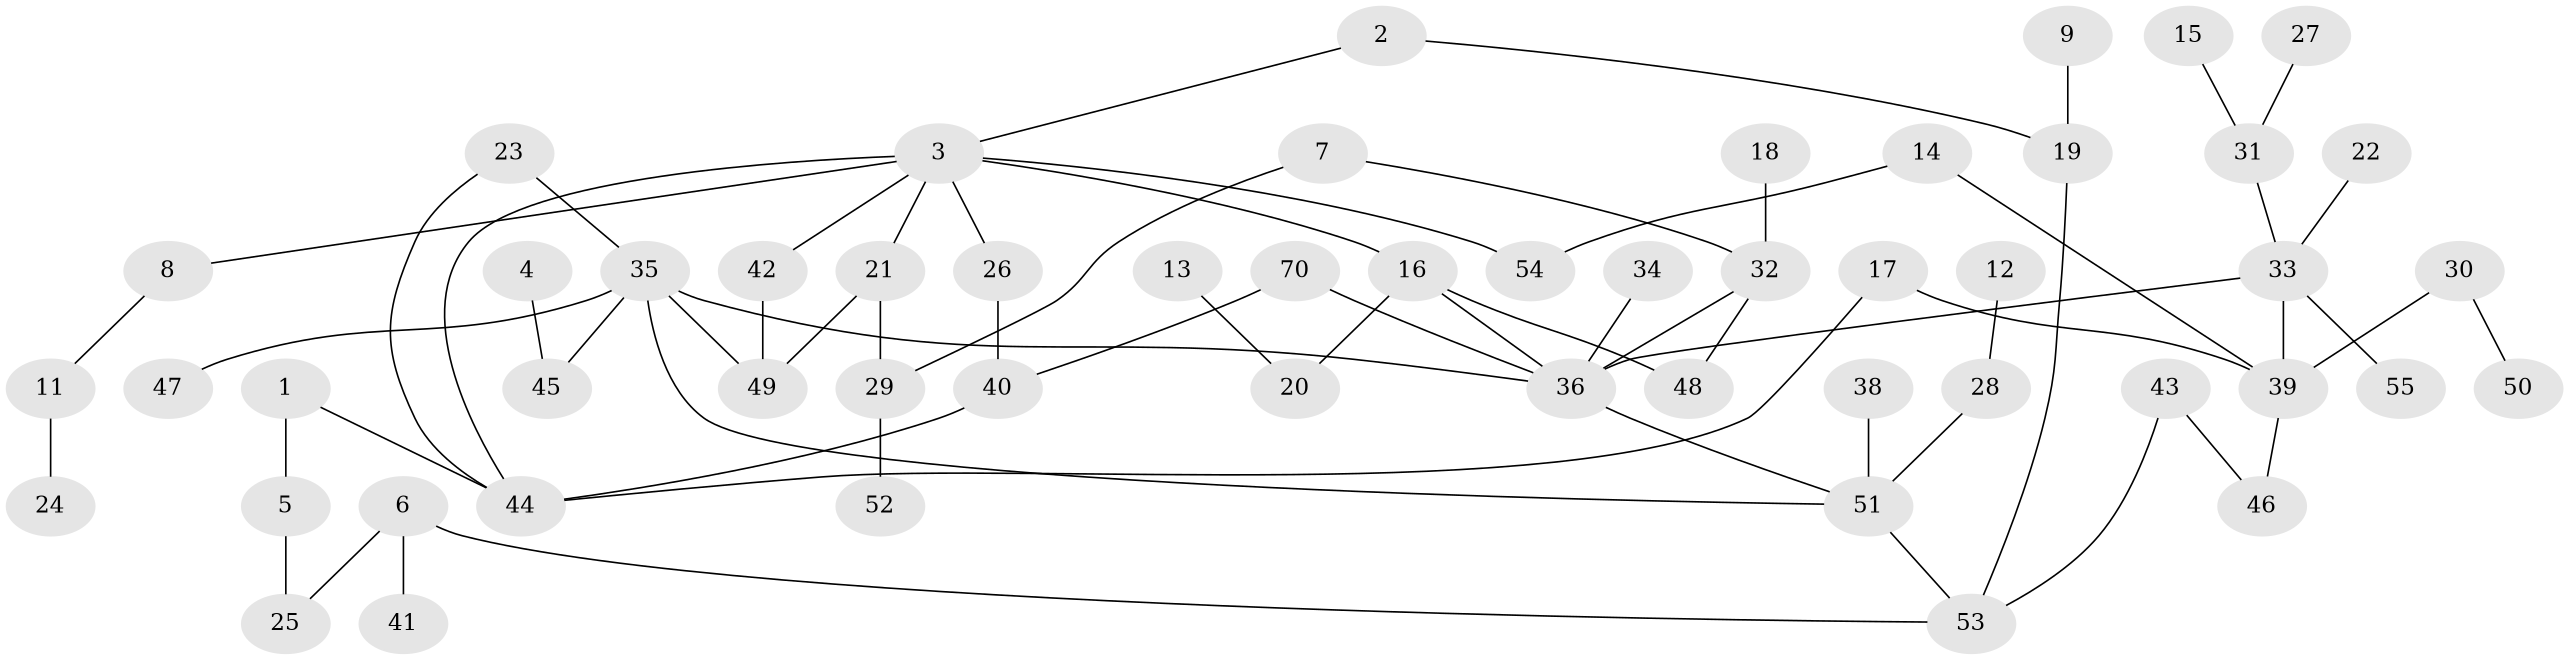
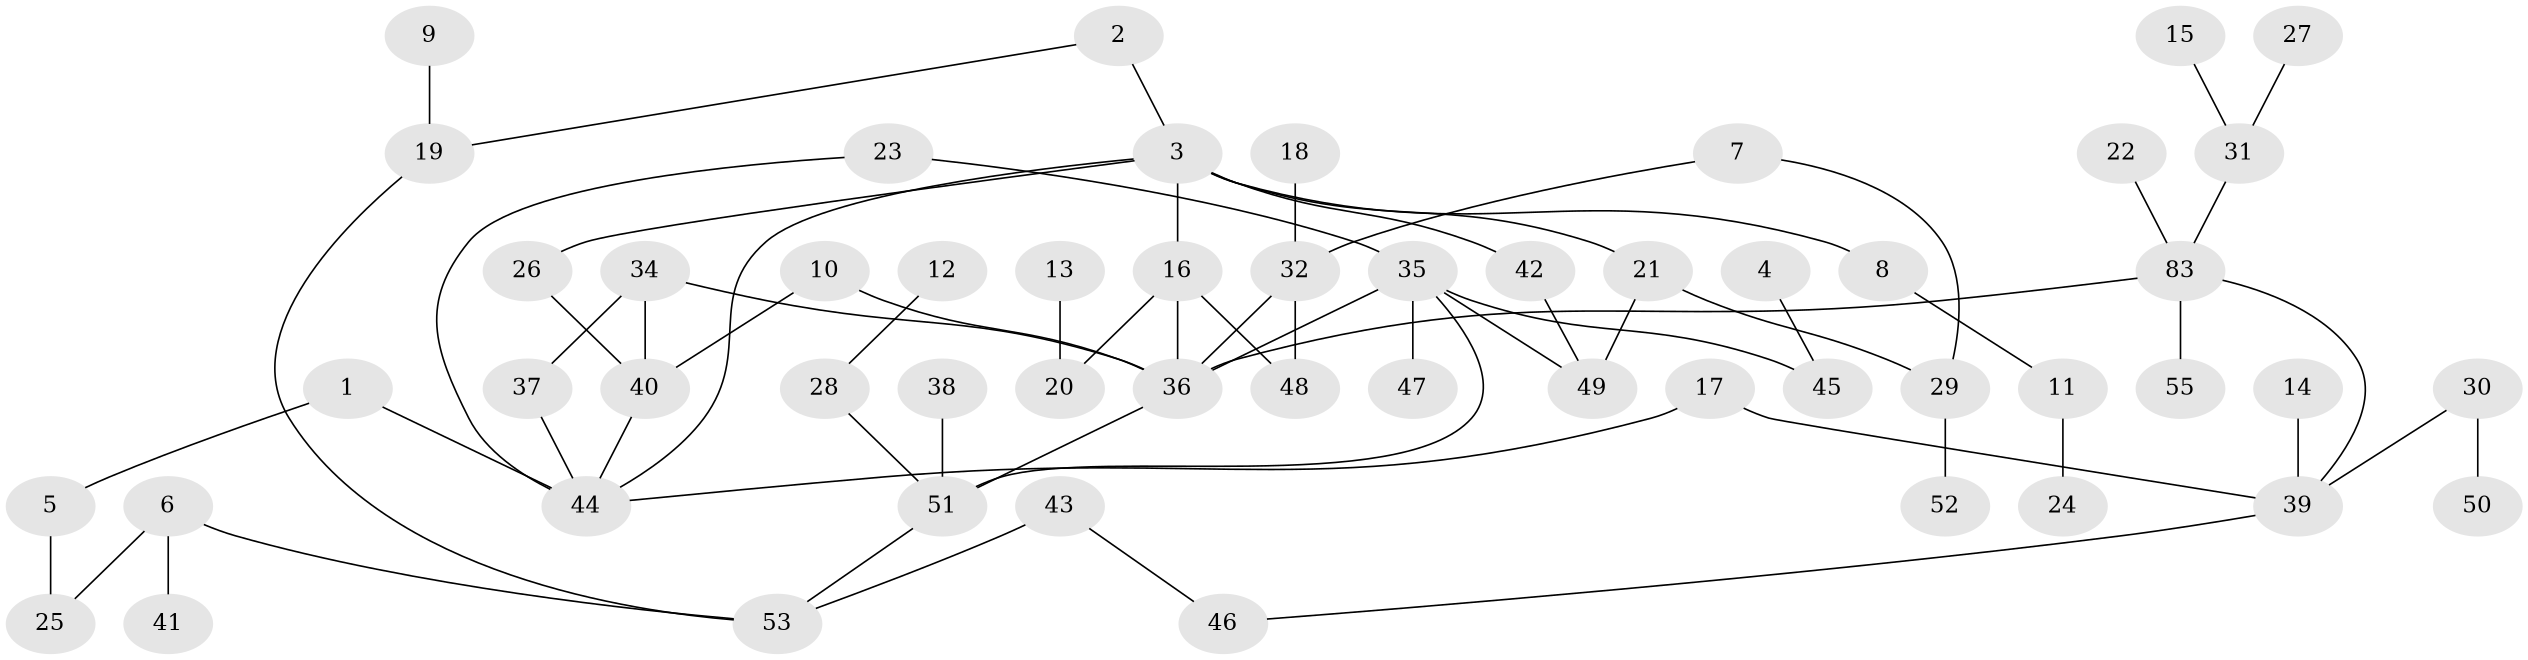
(1295, 271) -> (825, 271)
(1530, 271) -> none
(2283, 271) -> (2180, 271)
none -> (645, 330)
none -> (528, 389)
